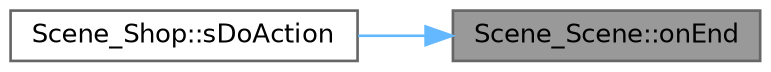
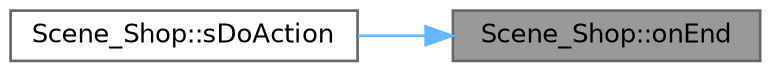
(607, 36) -> (607, 36)
